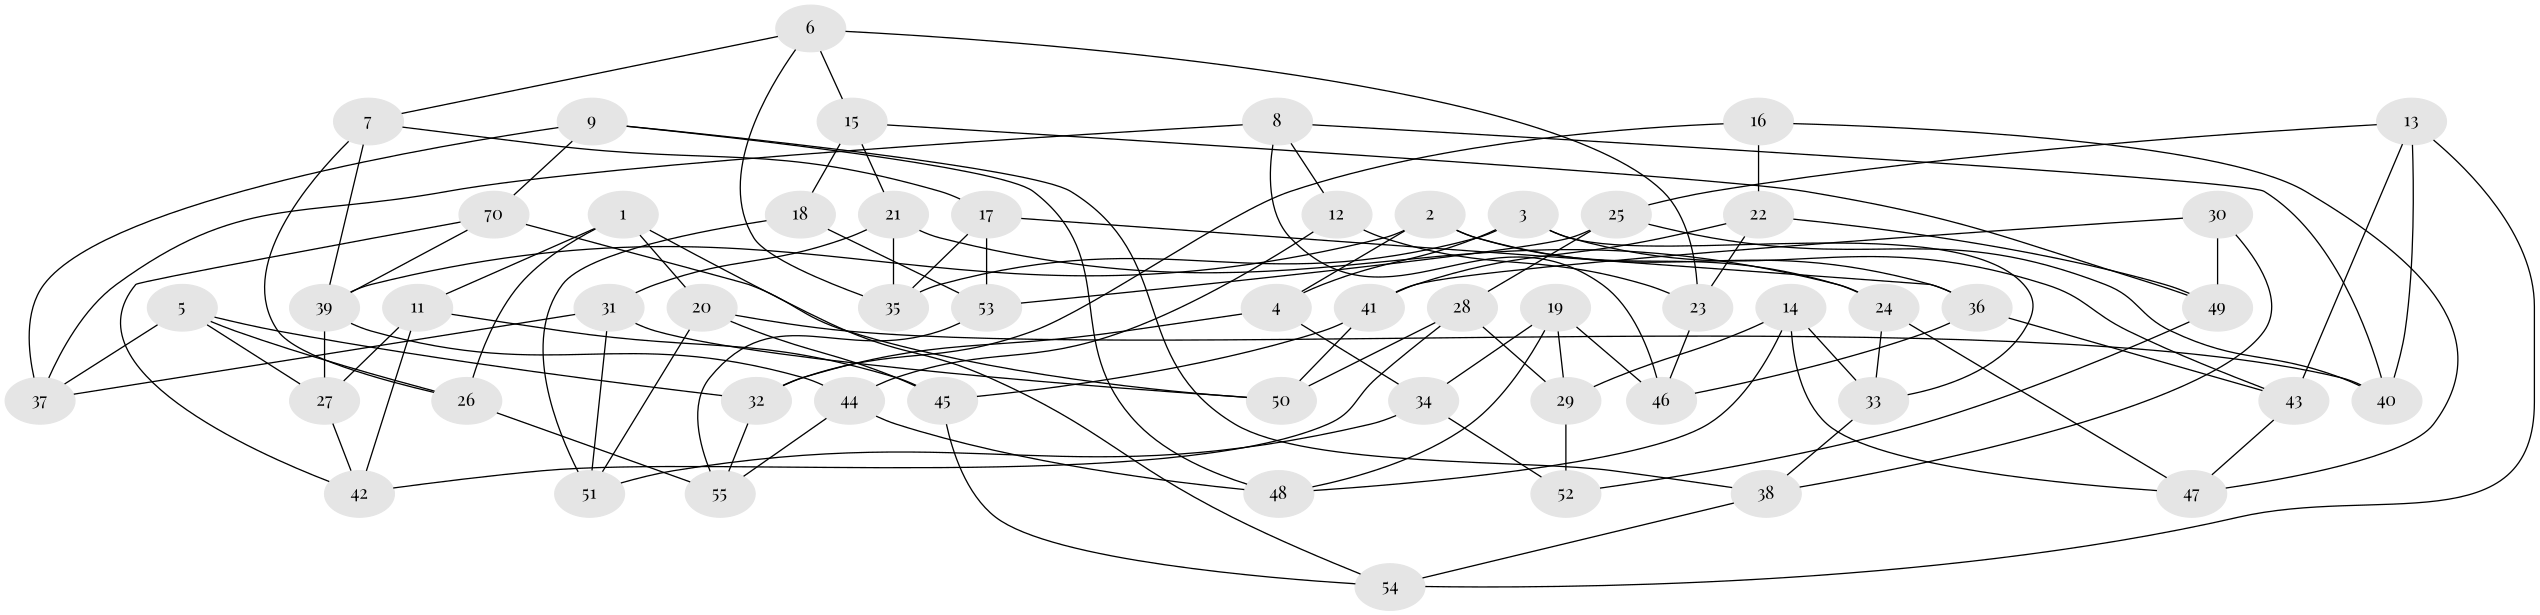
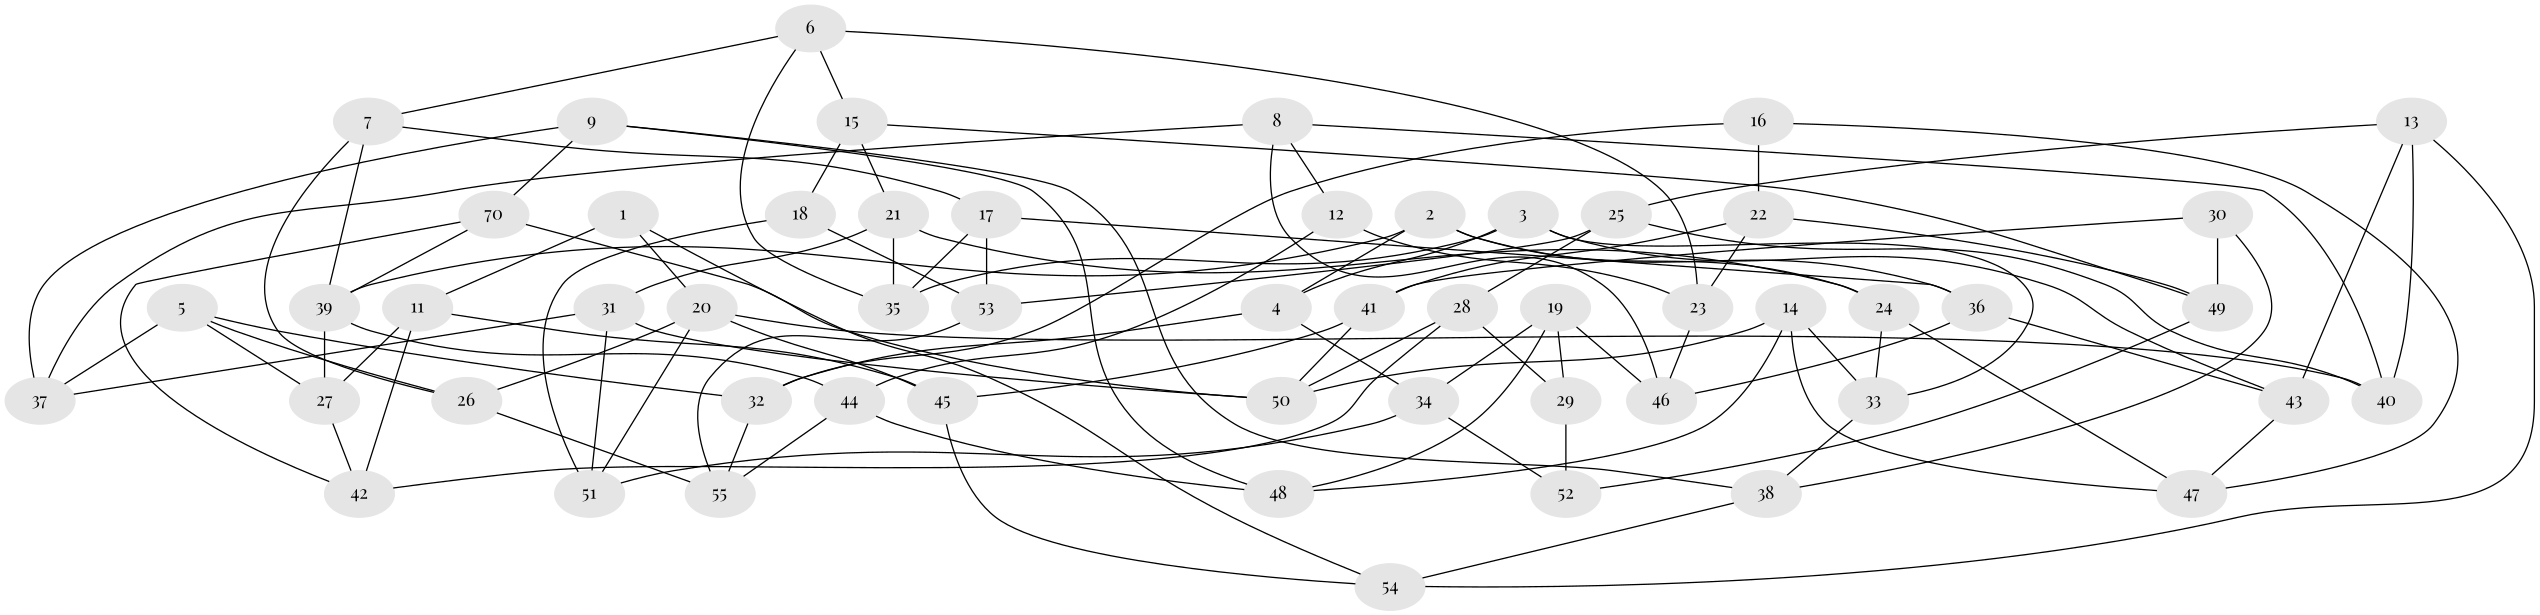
(517, 289) -> (574, 363)
(1692, 351) -> (1540, 362)
